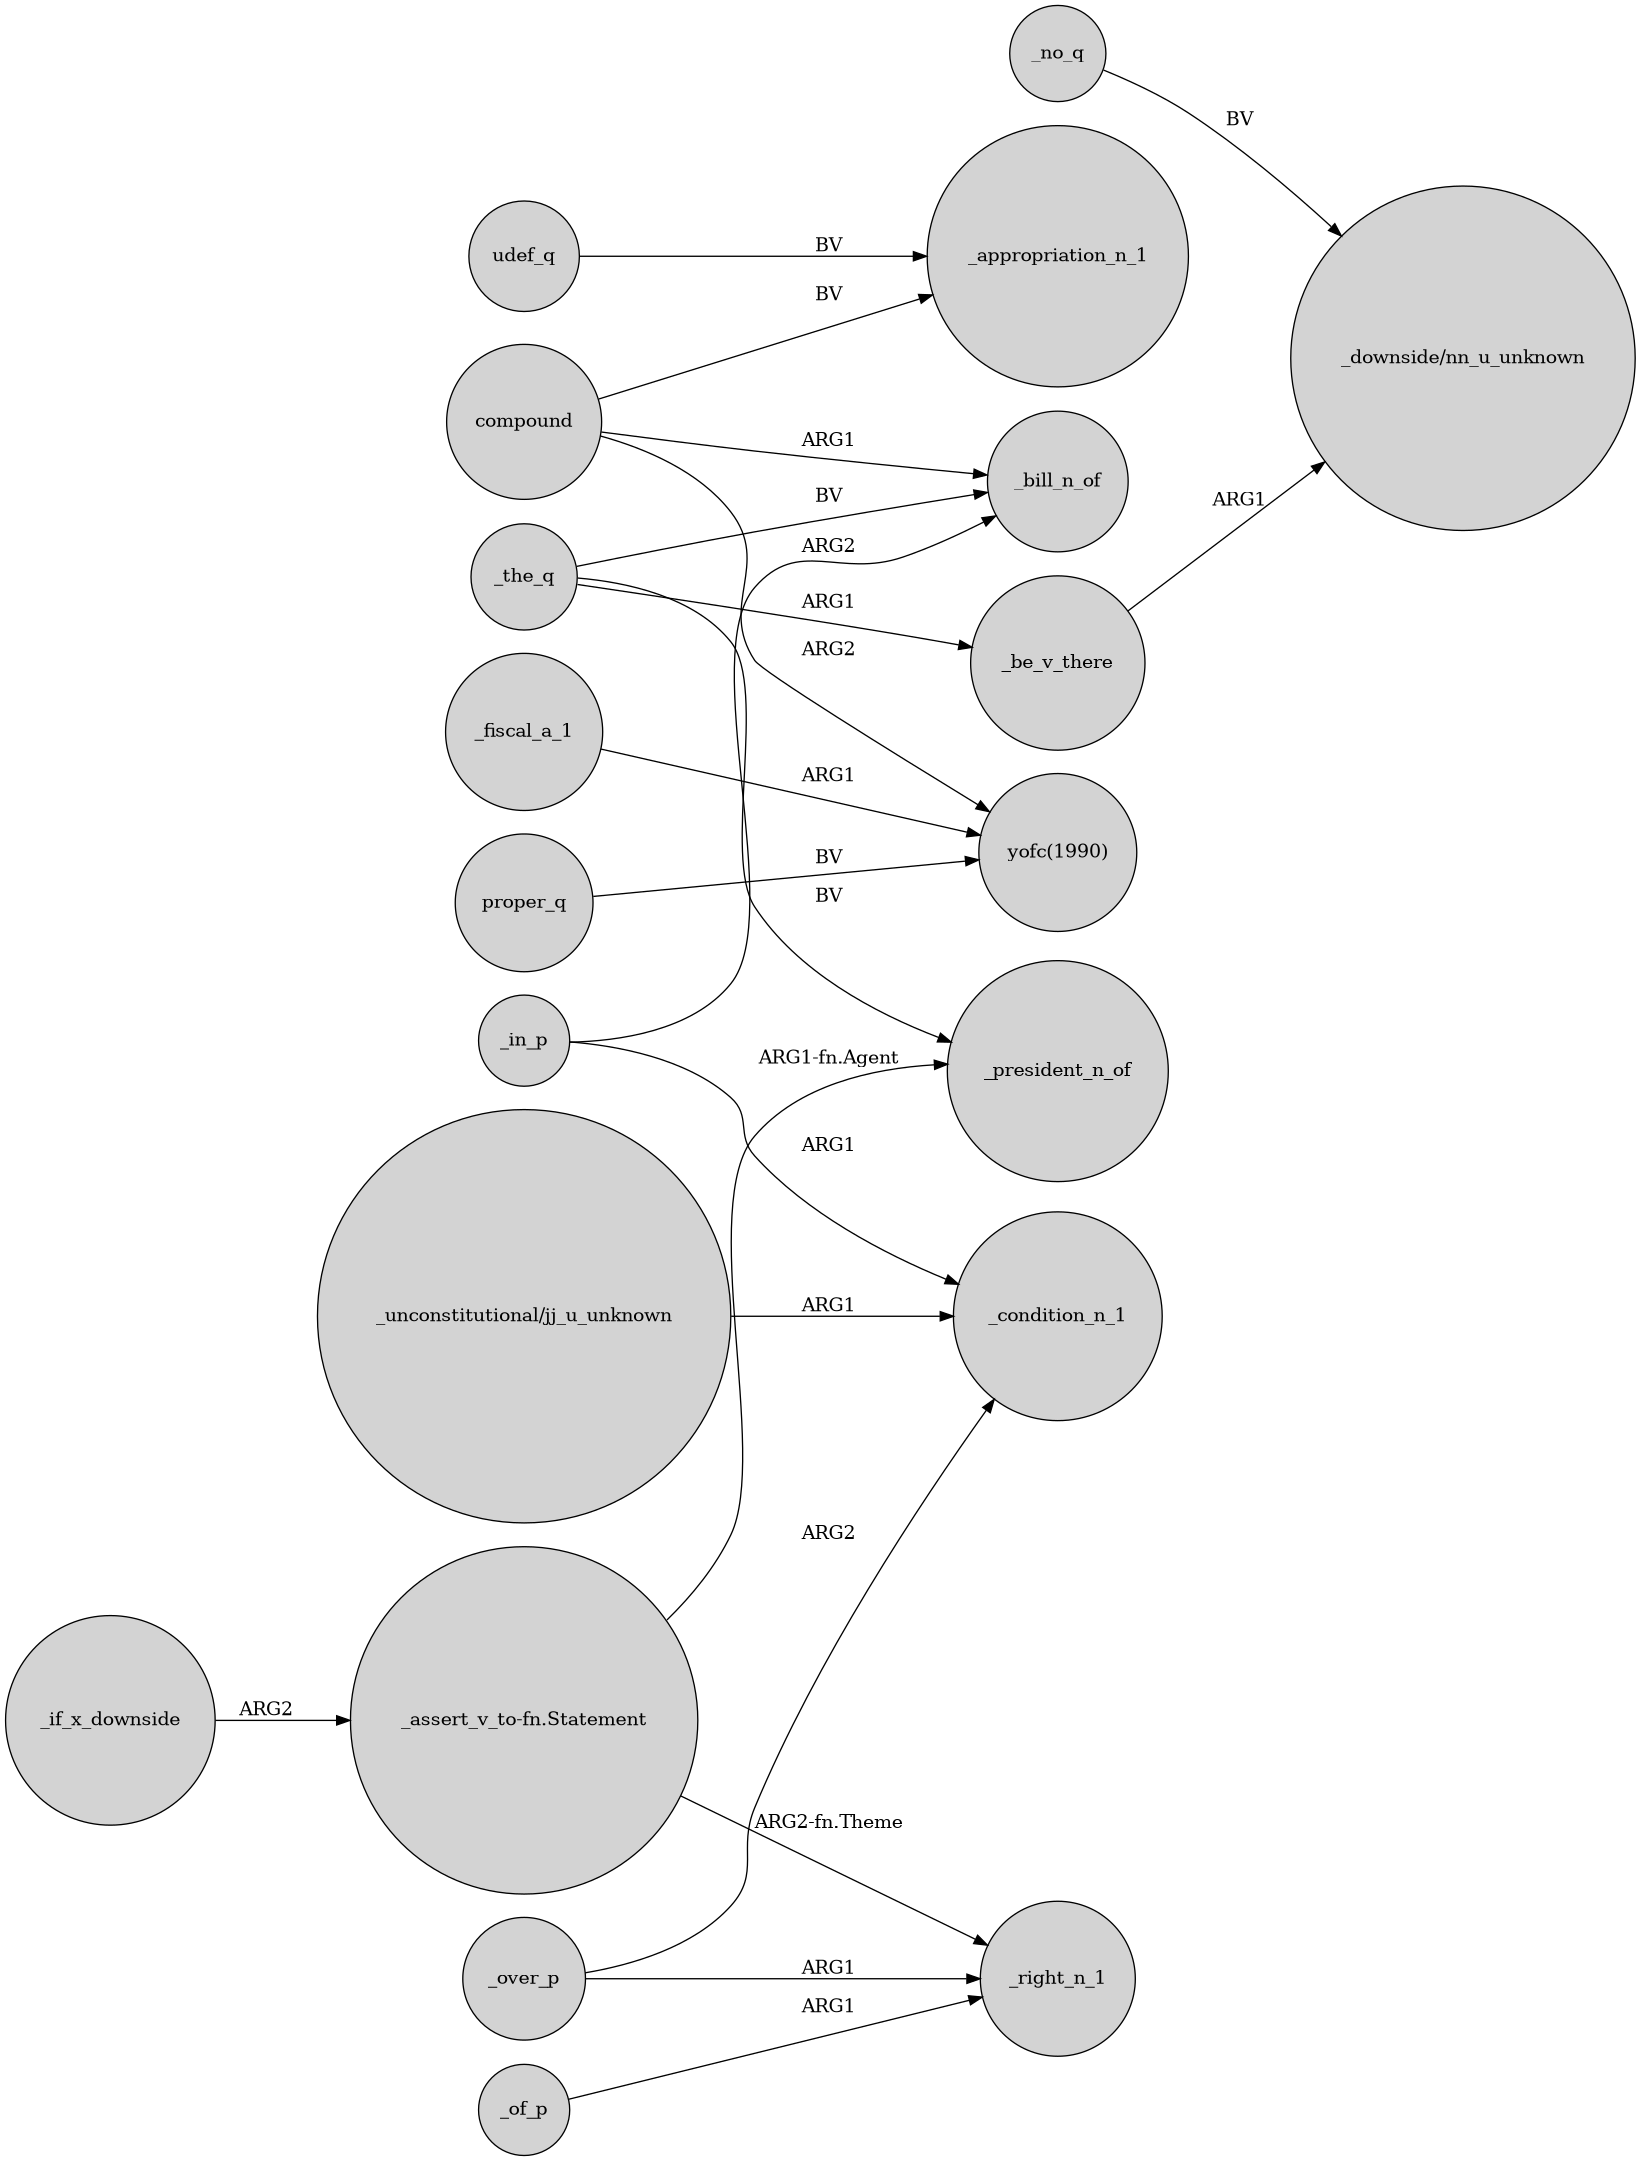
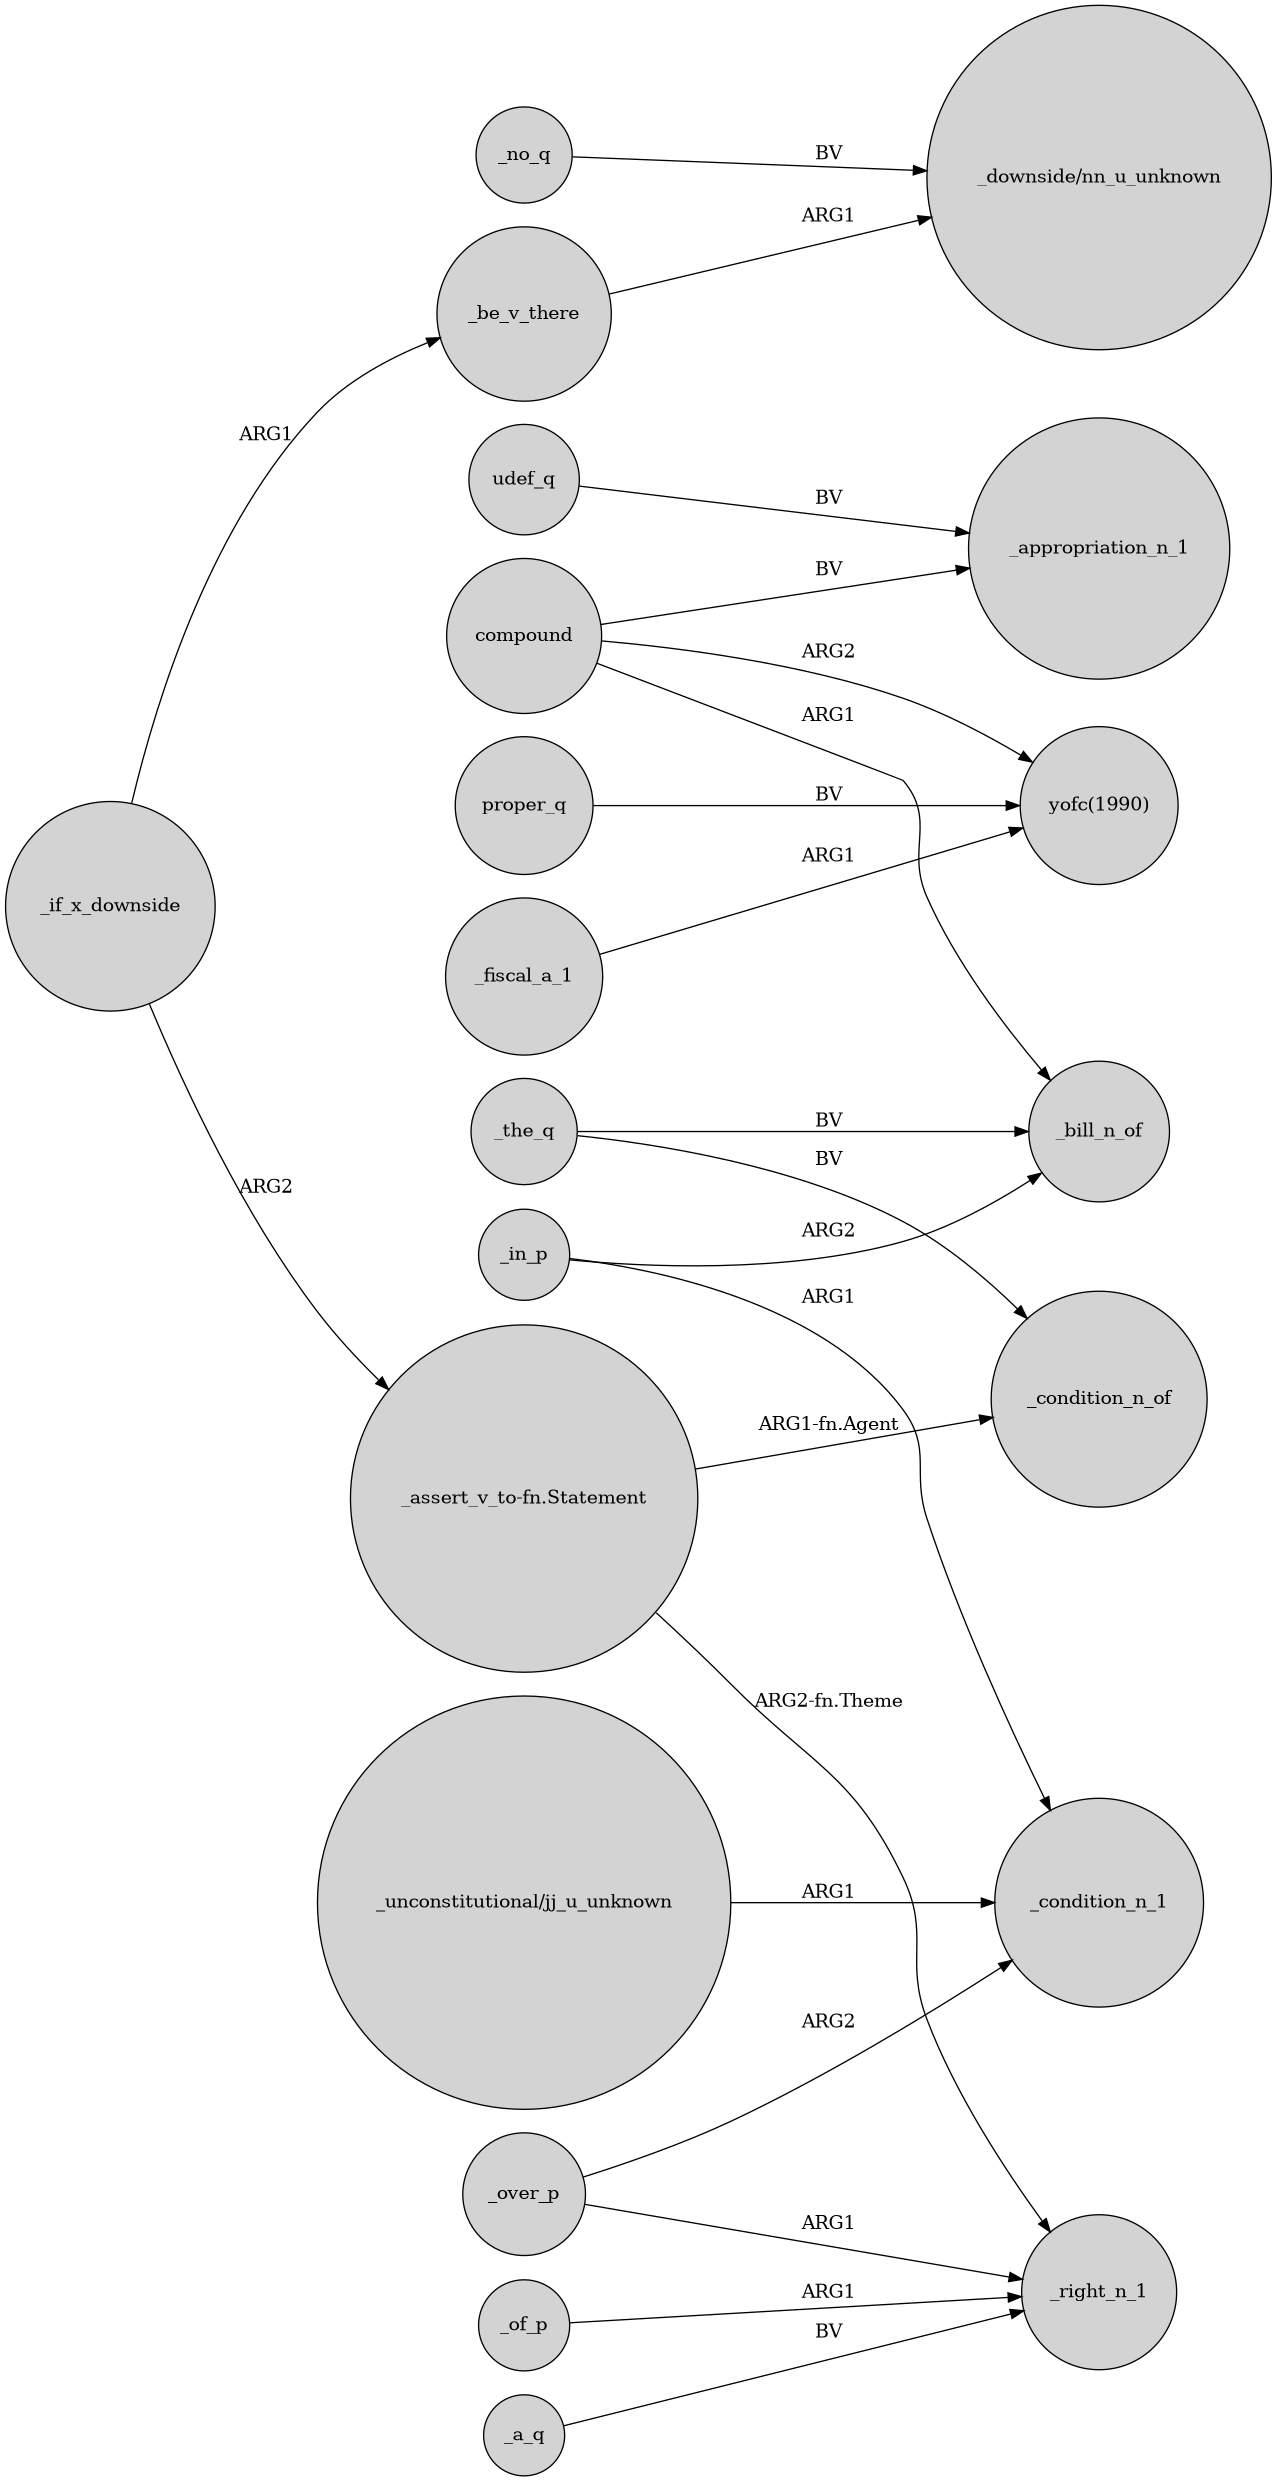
(768, 613) -> (230, 537)
(1058, 1071) -> (1099, 1399)
none -> (524, 2435)
